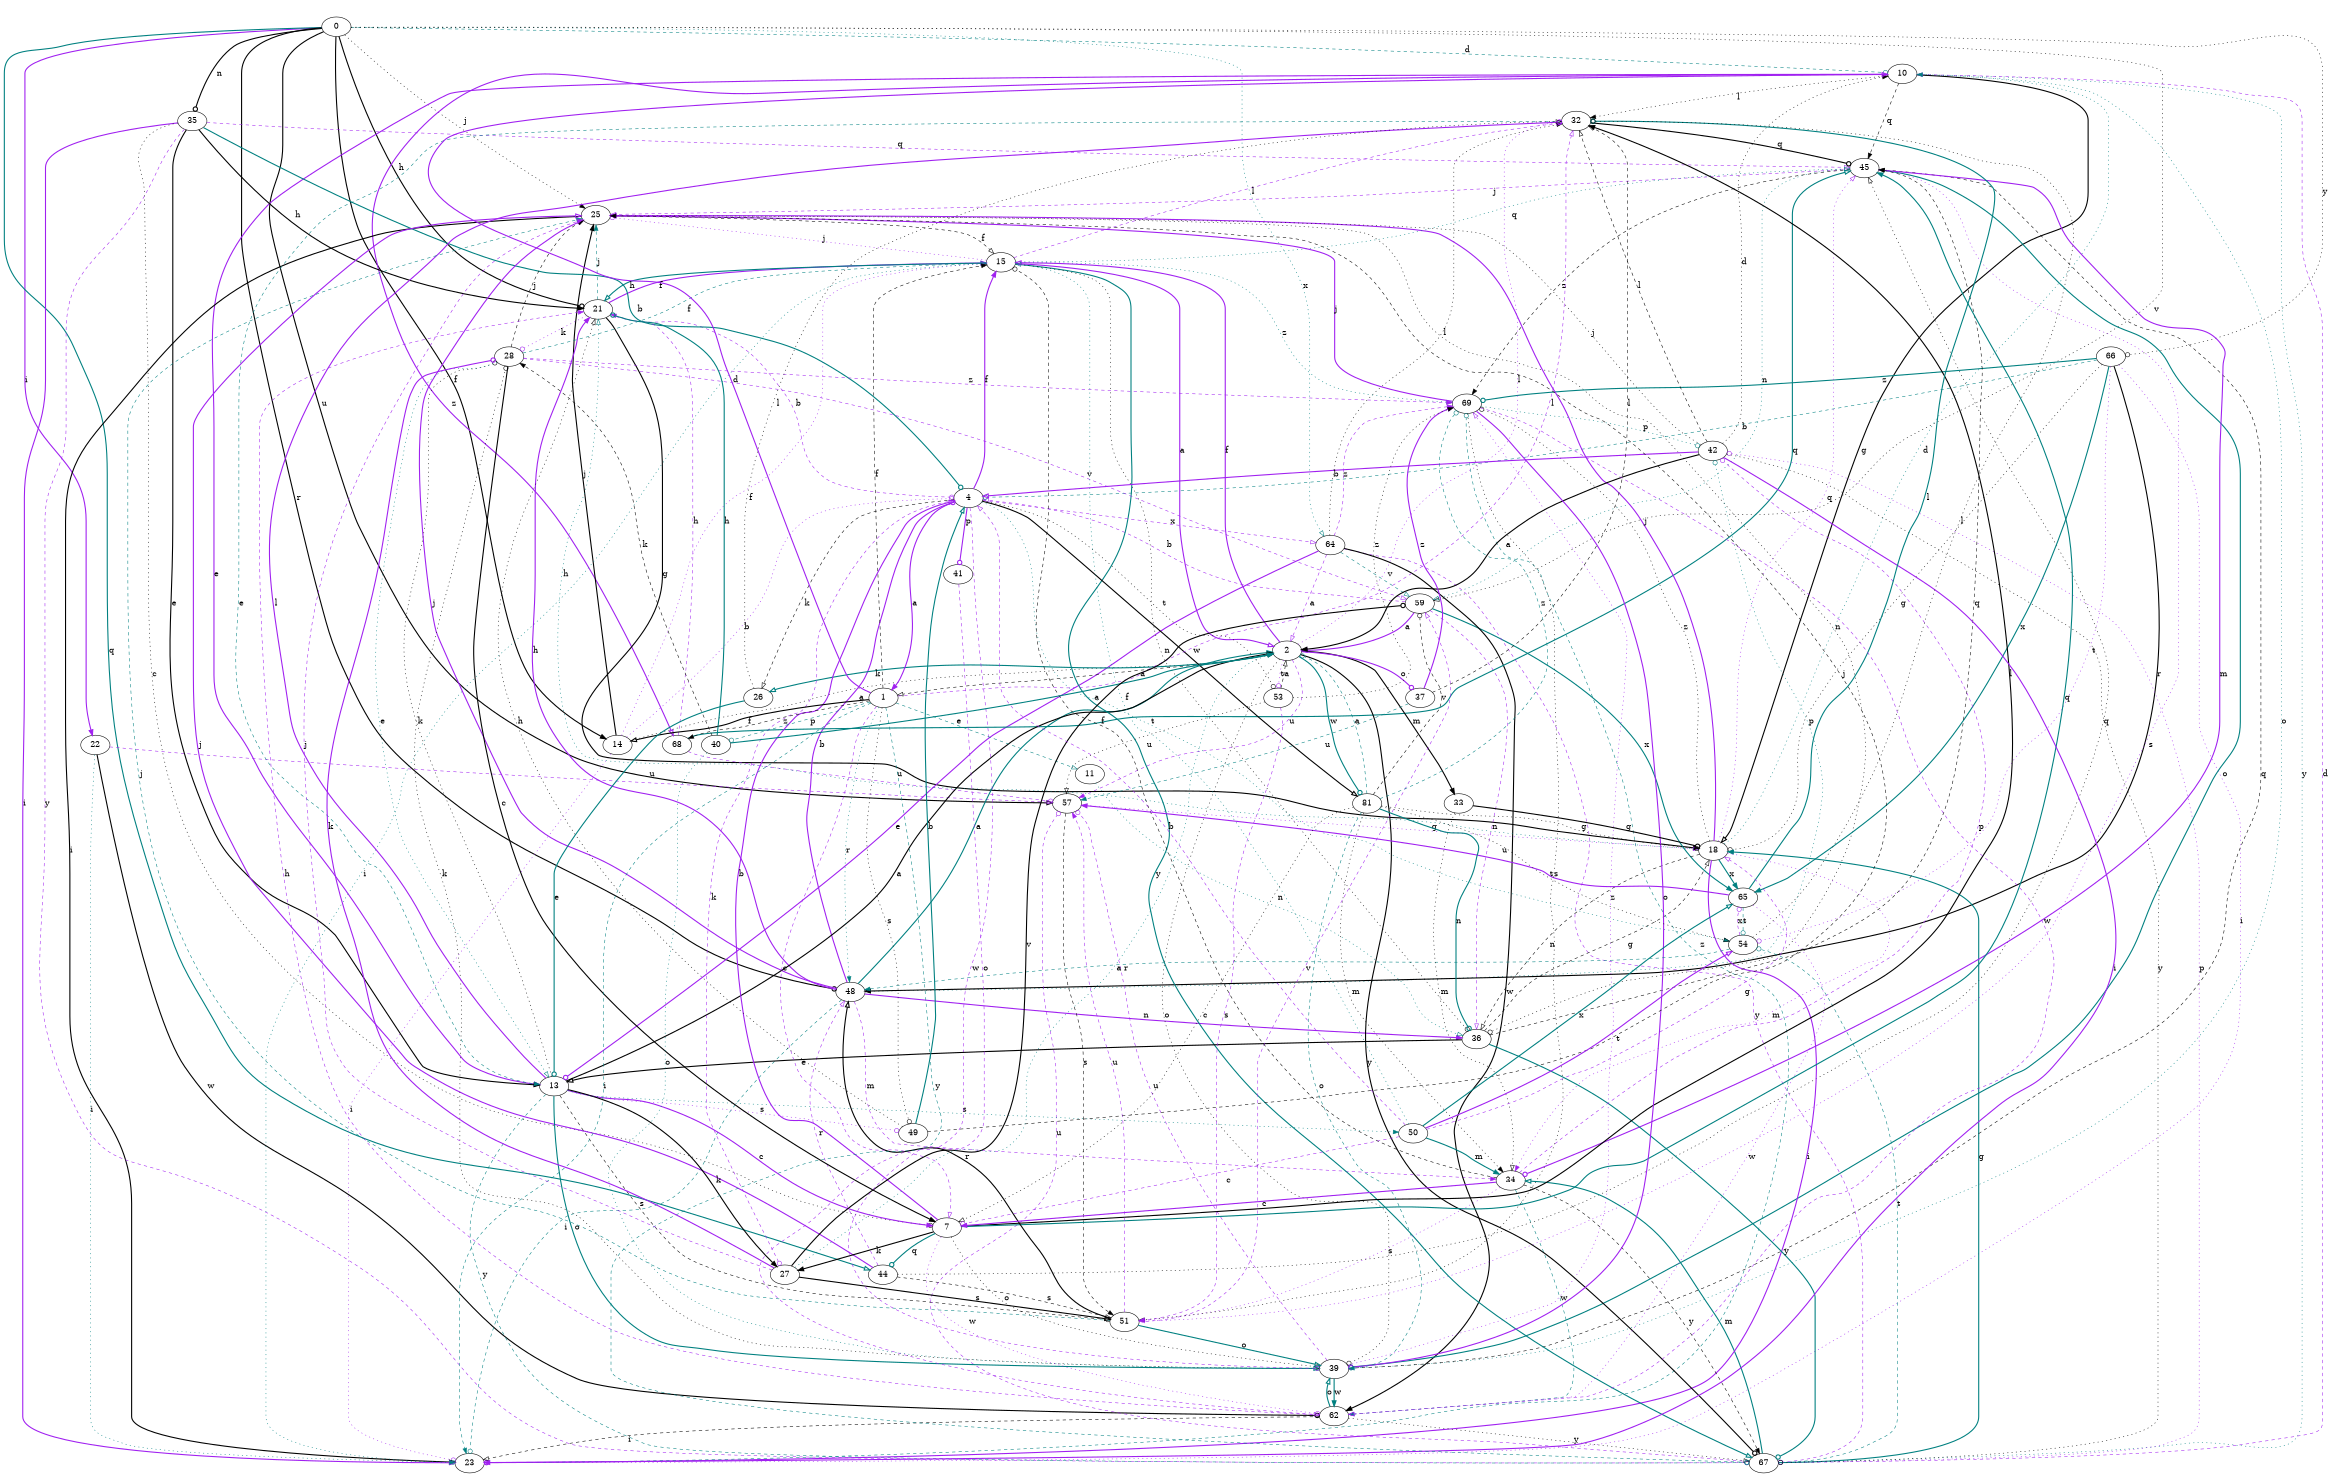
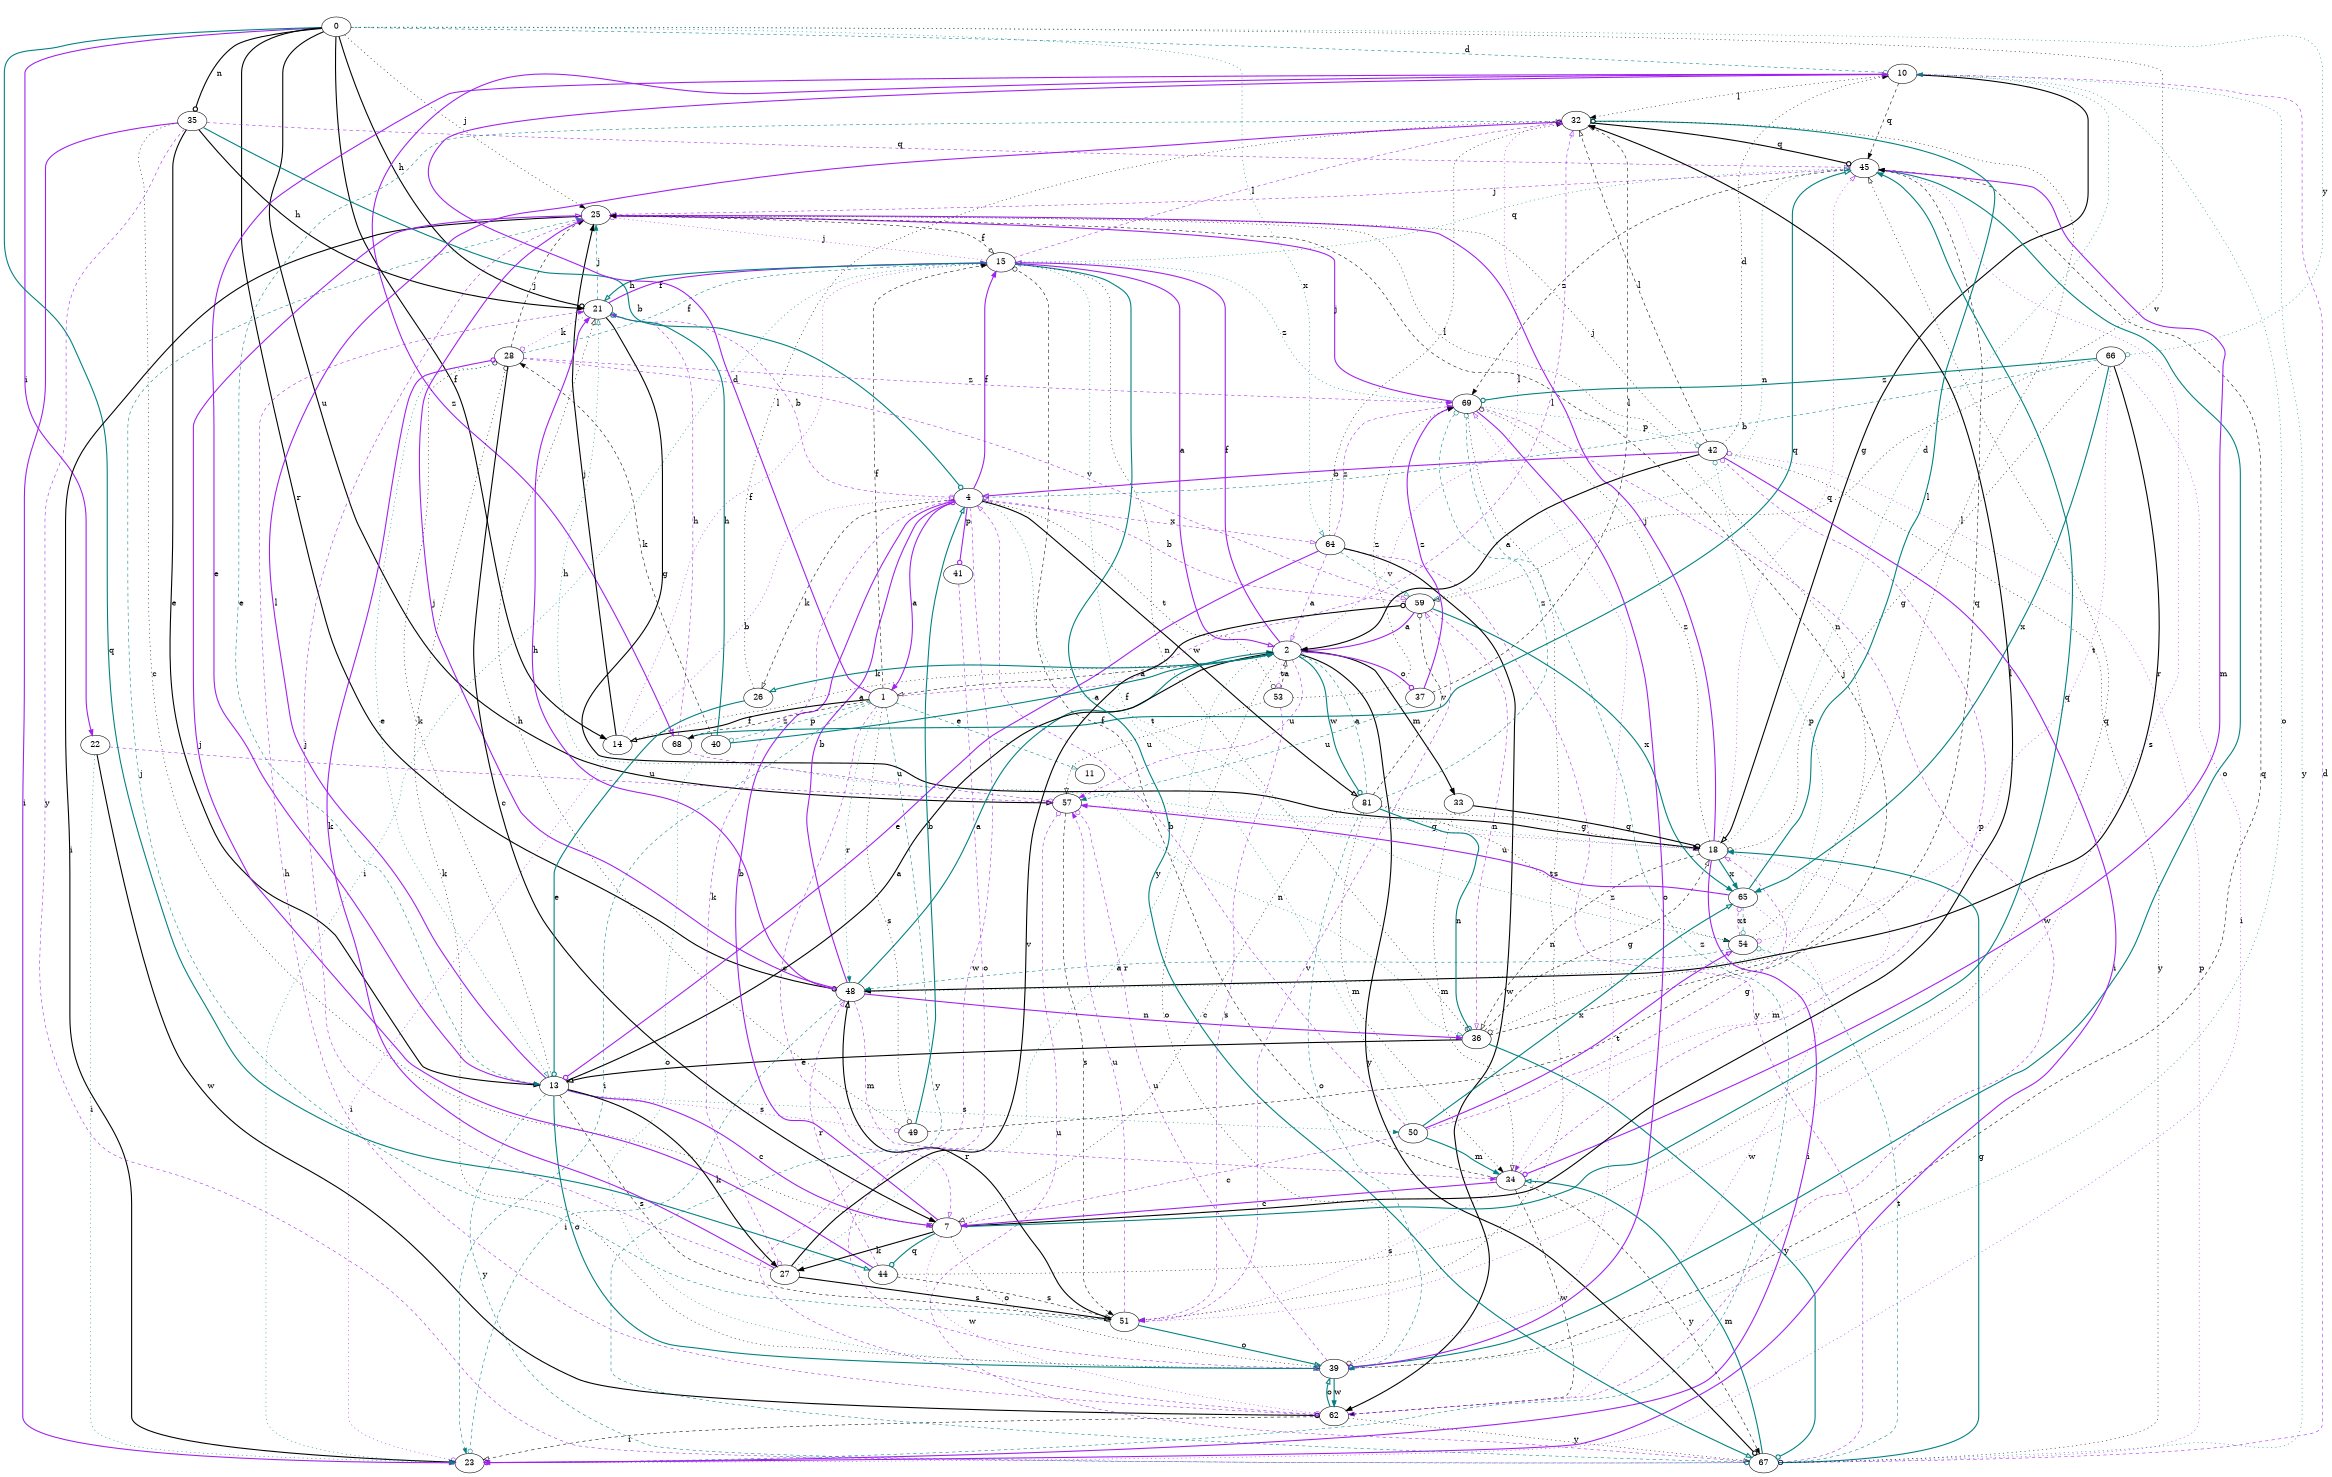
(1554, 32) -> (1554, 32)
(1568, 1394) -> (1568, 1394)
